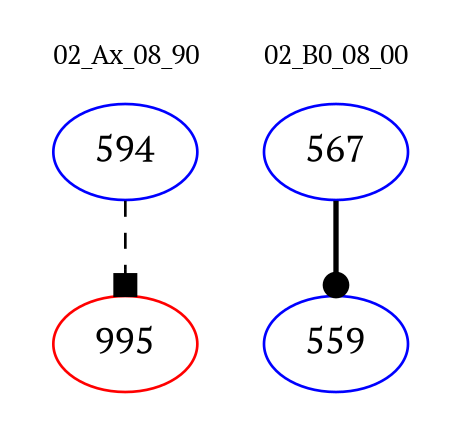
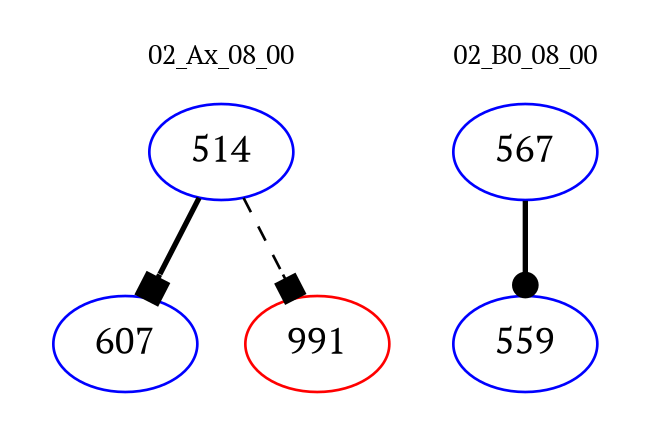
(127, 57) -> (221, 57)
(125, 152) -> (221, 152)
none -> (125, 344)
(125, 344) -> (317, 344)
